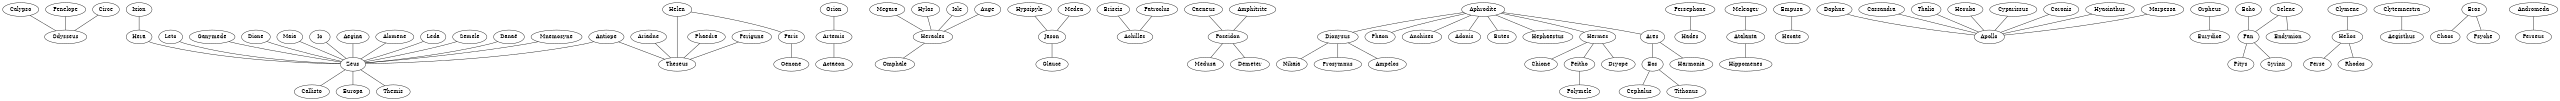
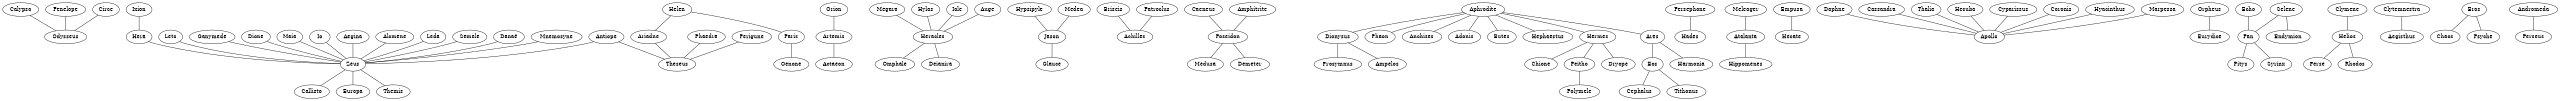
(677, 37) -> (663, 23)
none -> (941, 64)
(1292, 64) -> none
